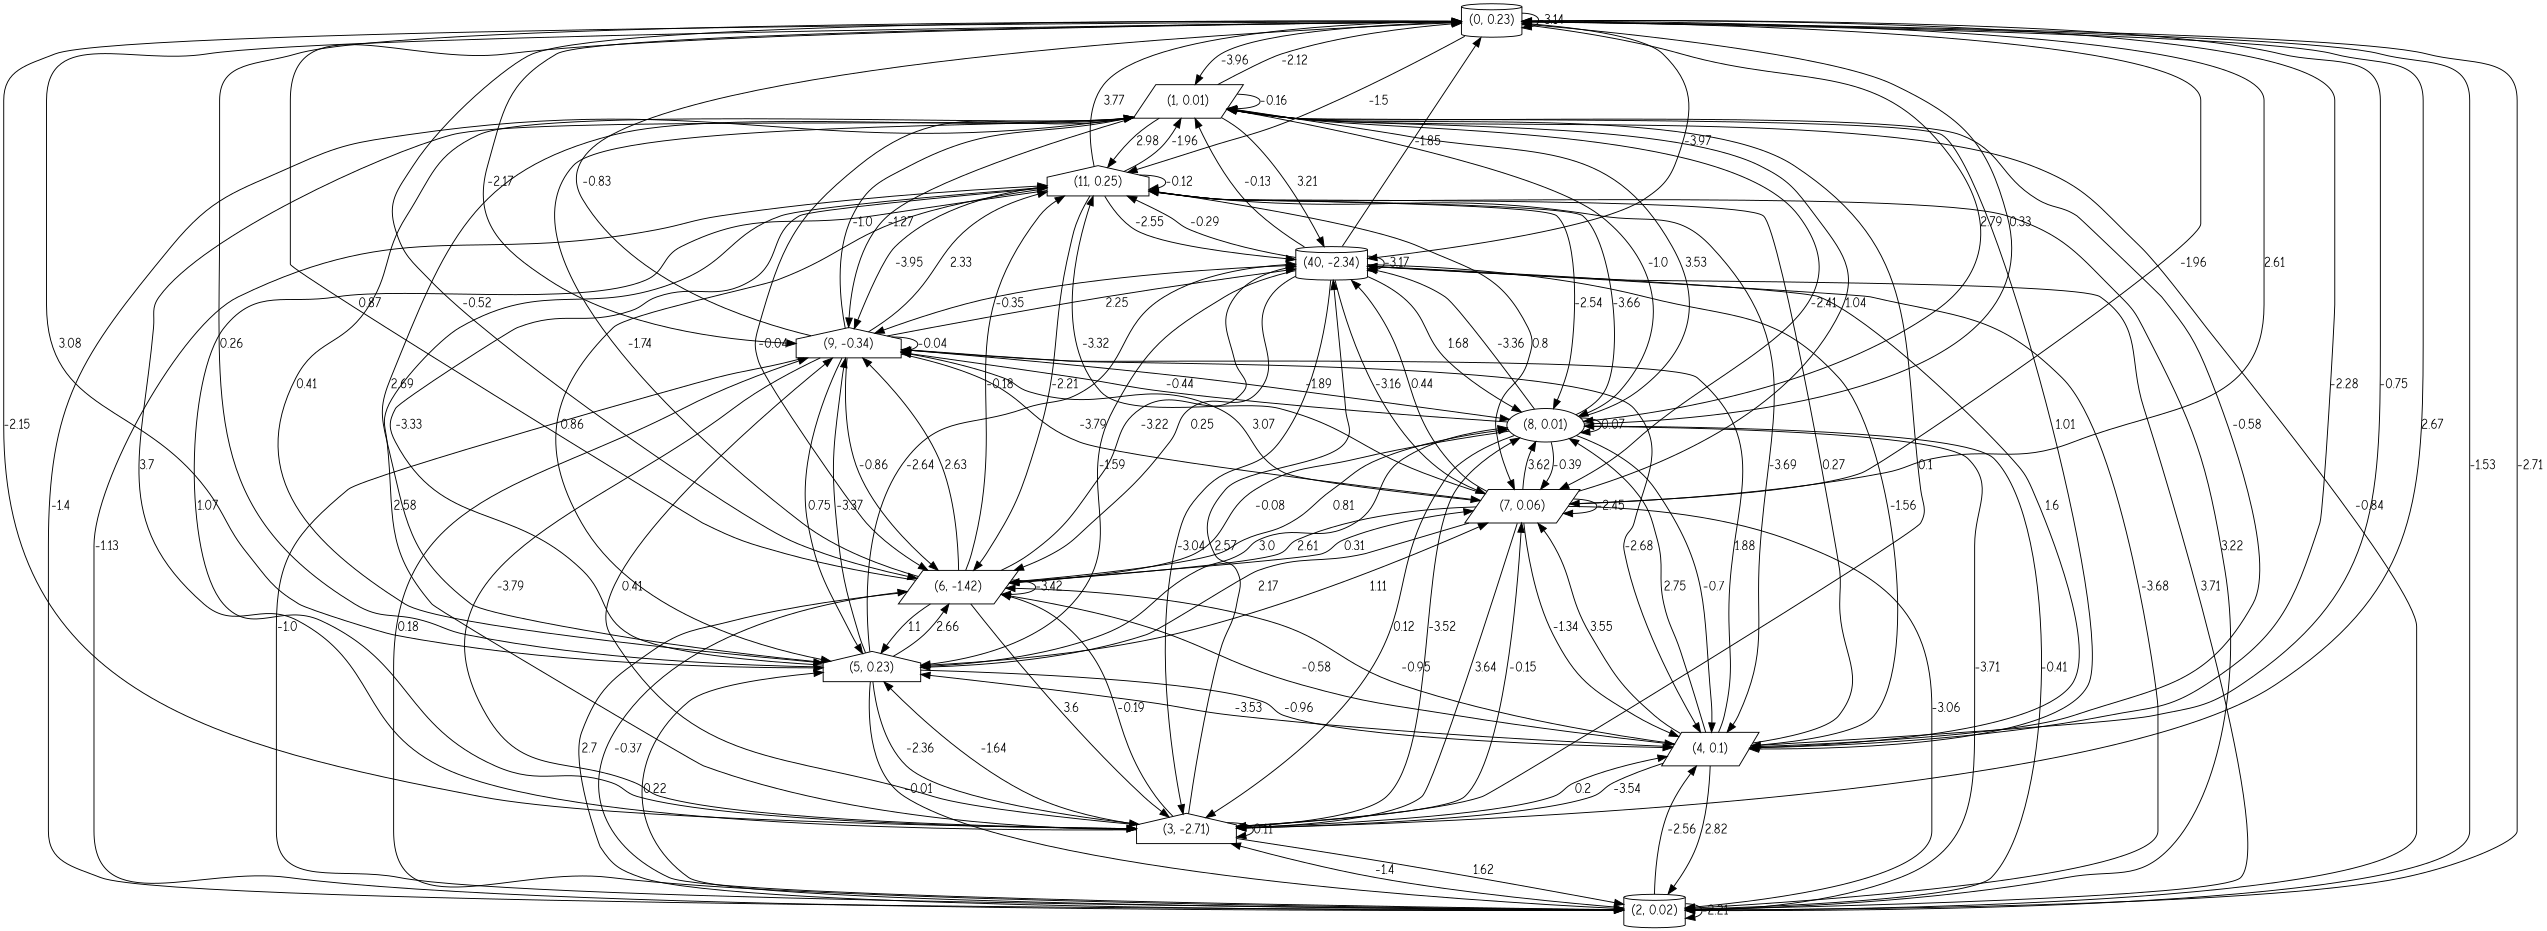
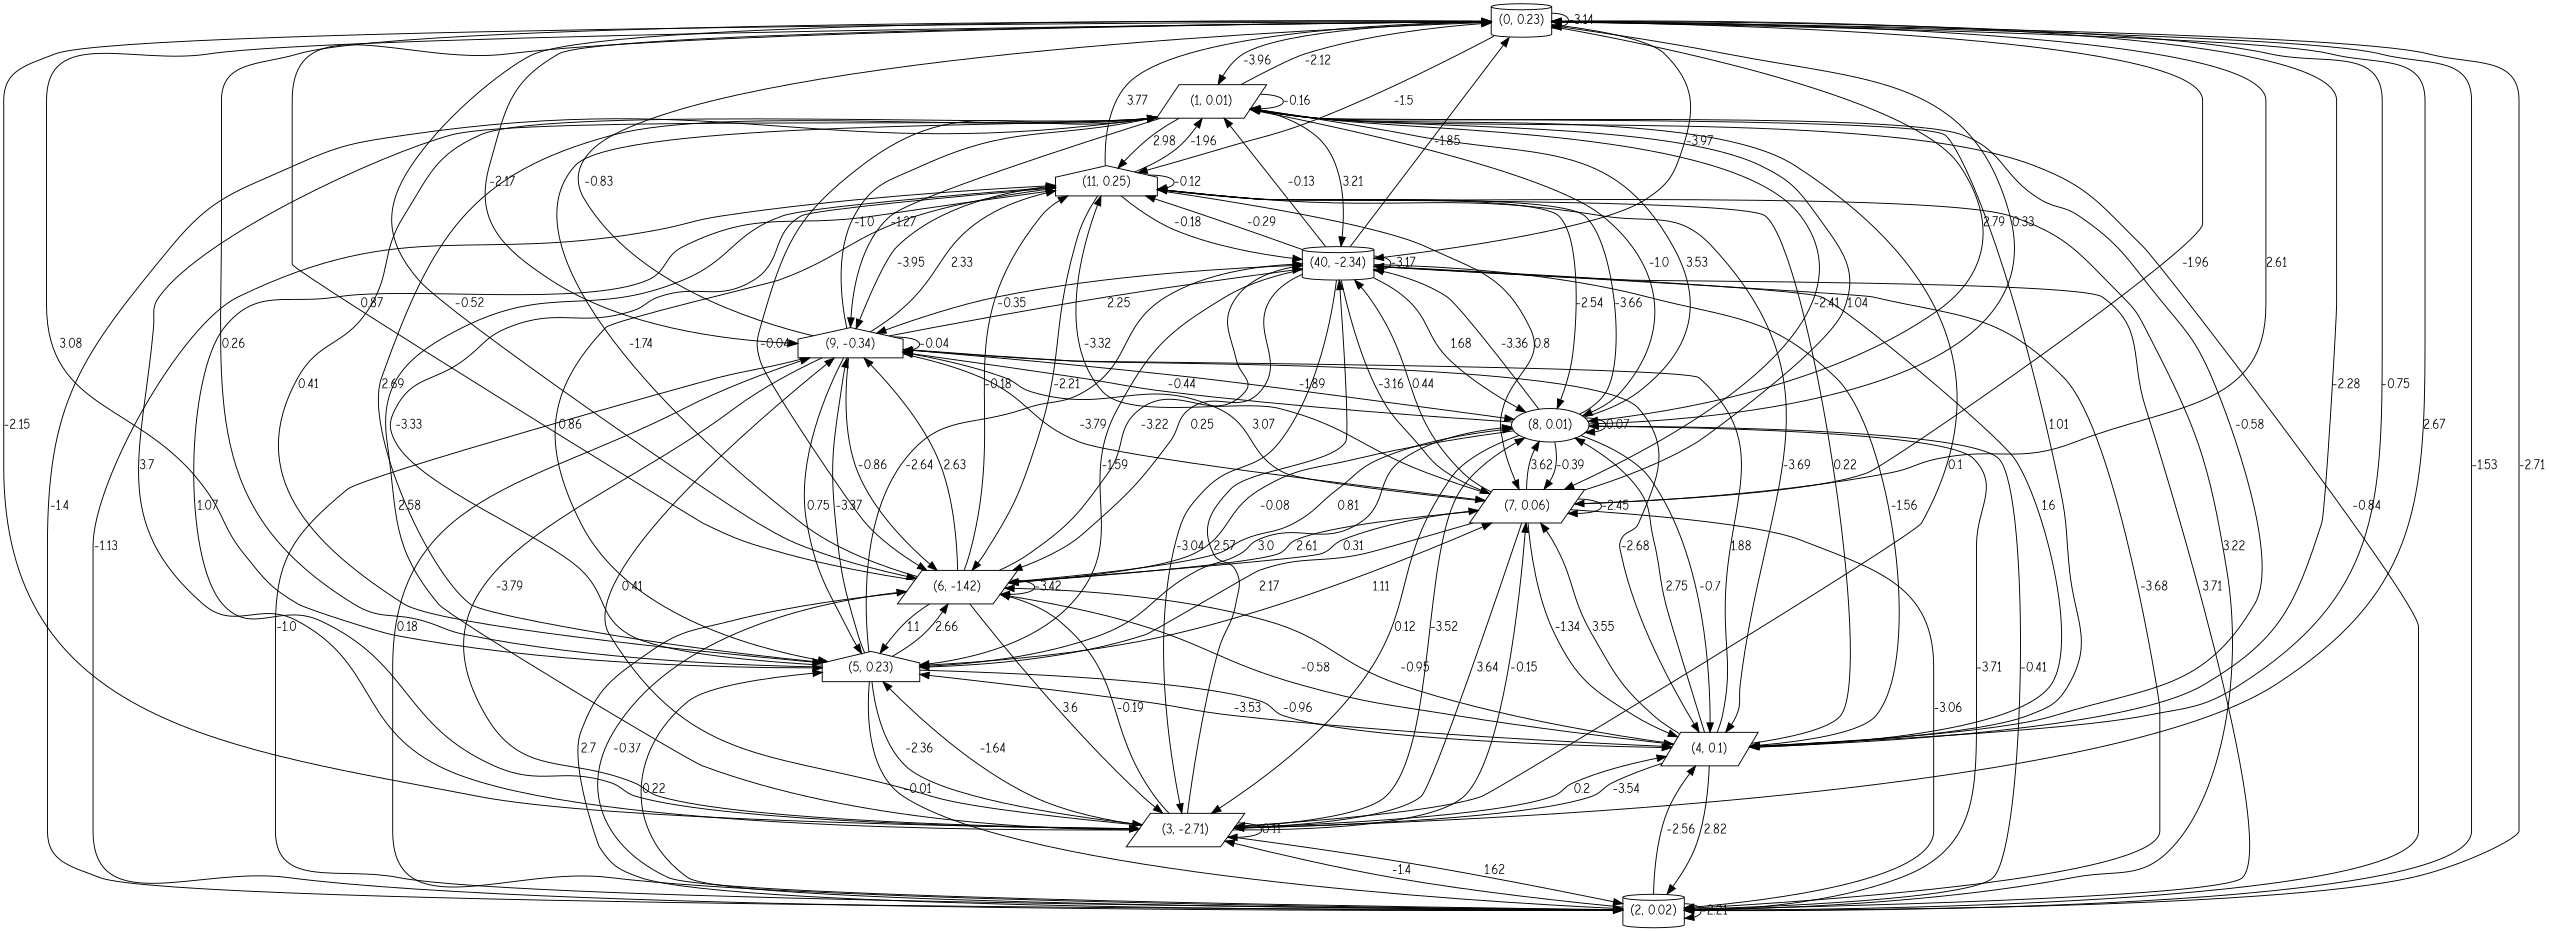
(1150, 223) -> (1188, 223)
(1834, 466) -> (1845, 466)
(1186, 830) -> (1186, 830)
